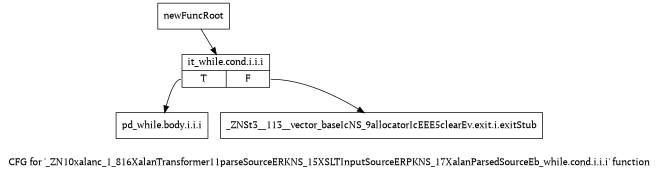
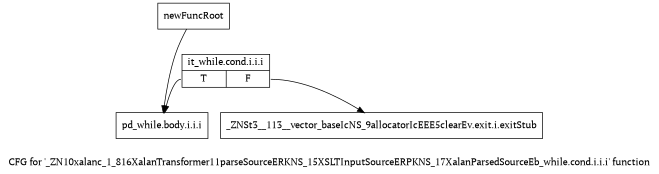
(207, 39) -> (172, 66)
